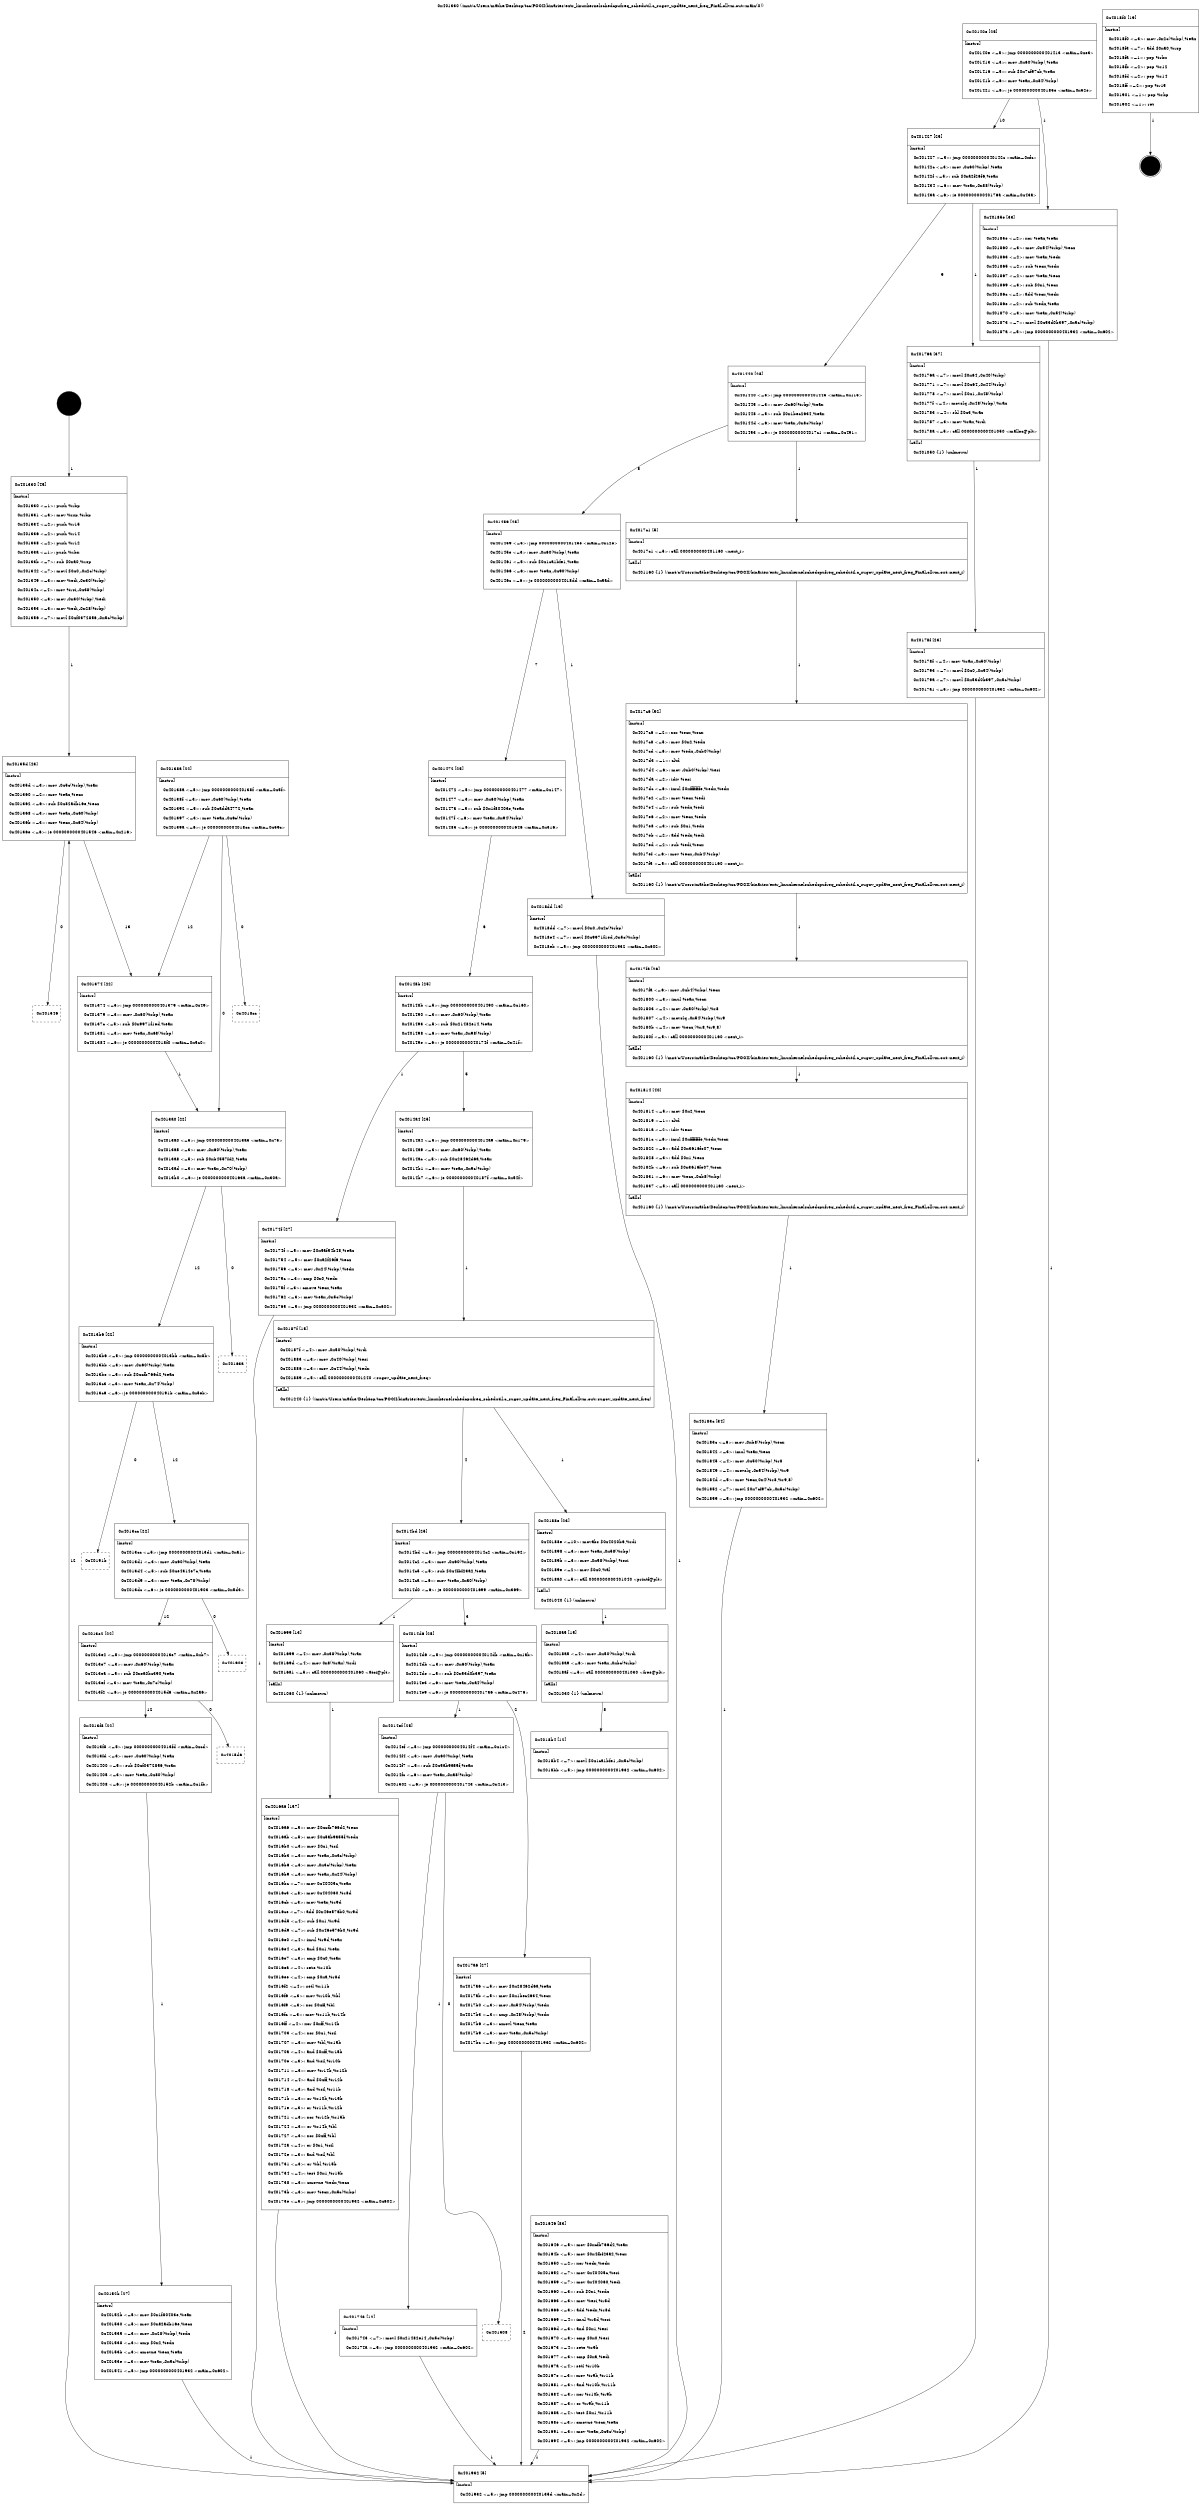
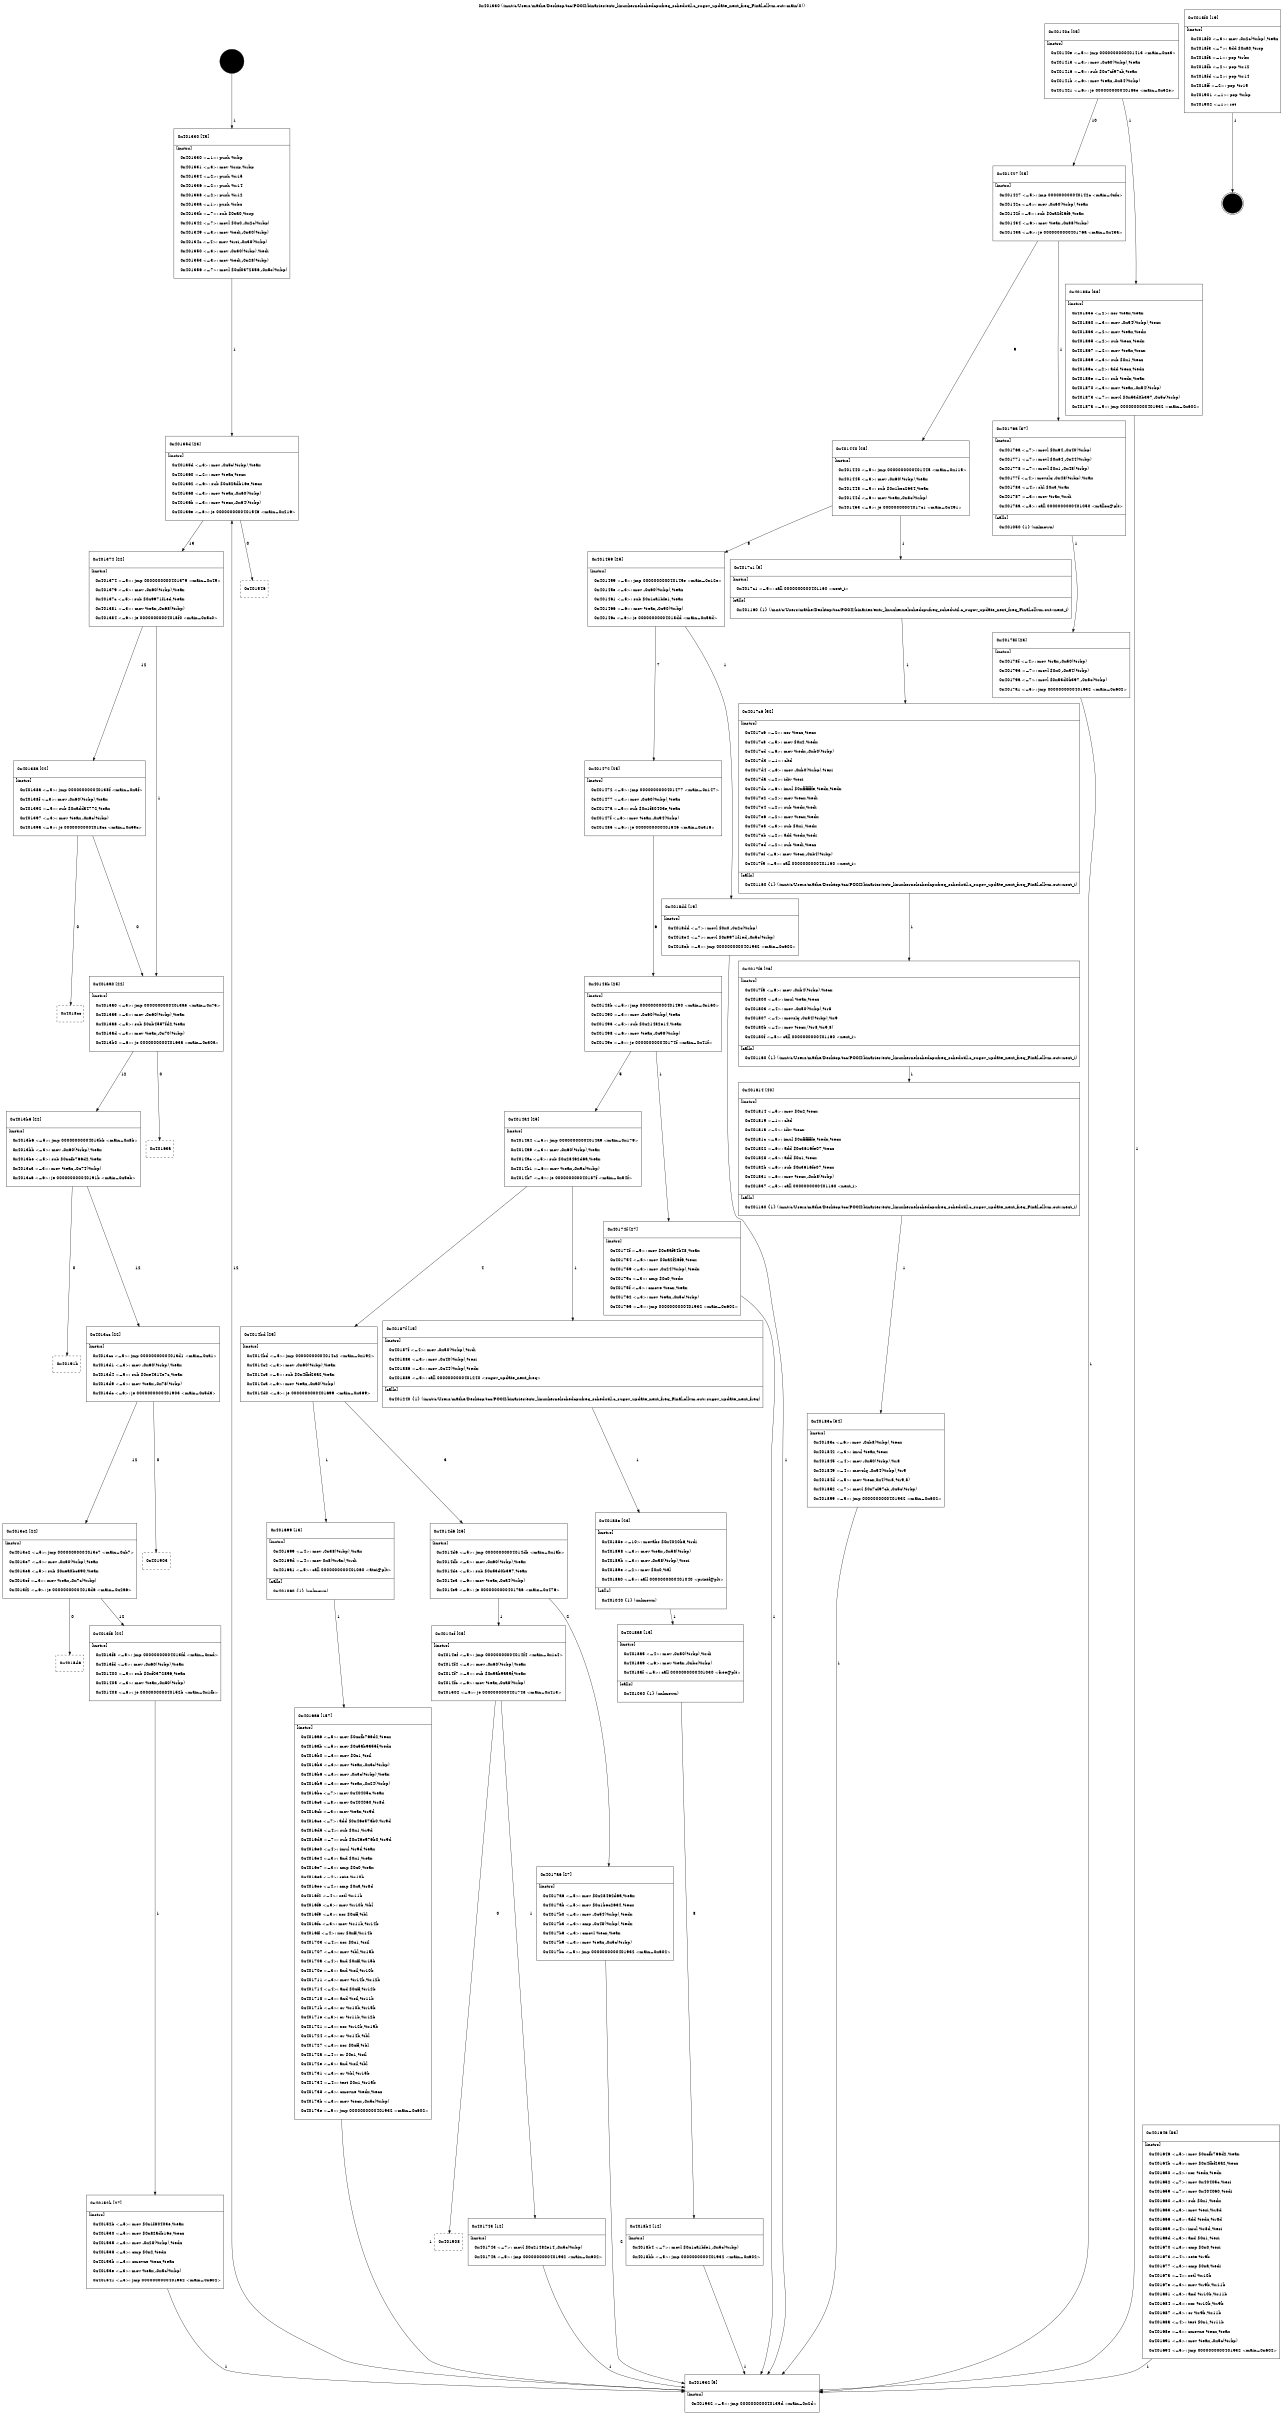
(184, 905) -> (118, 692)
(462, 1464) -> (442, 1256)
none -> (724, 2319)
